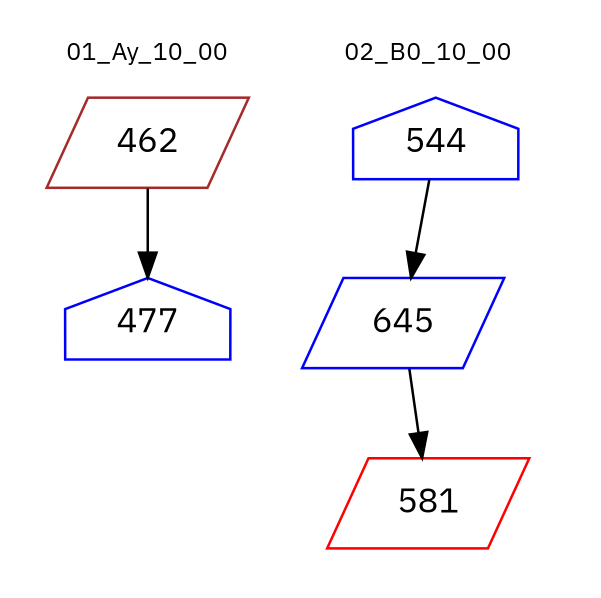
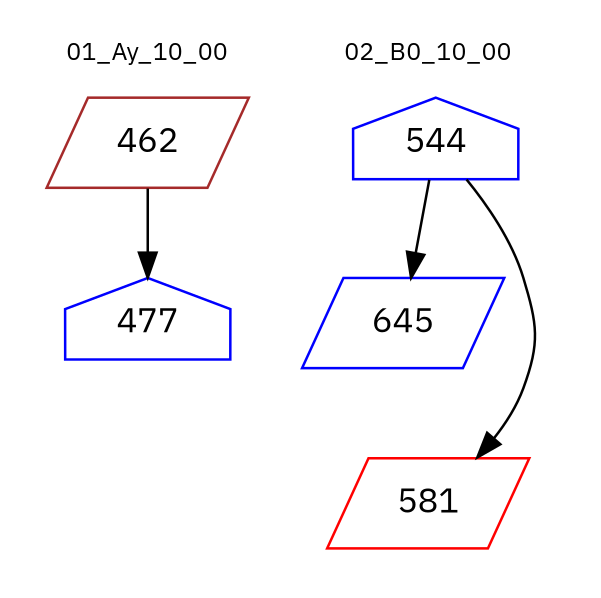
(414, 401) -> (531, 305)
